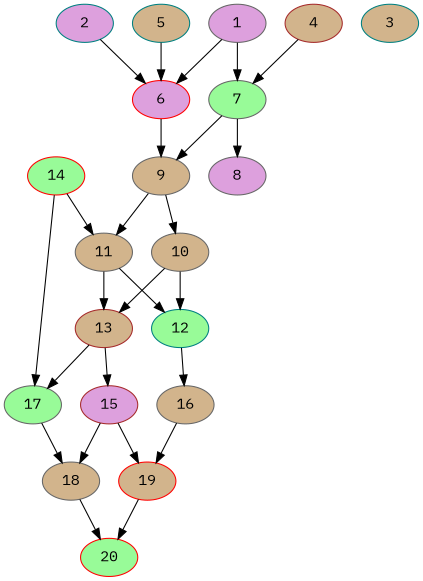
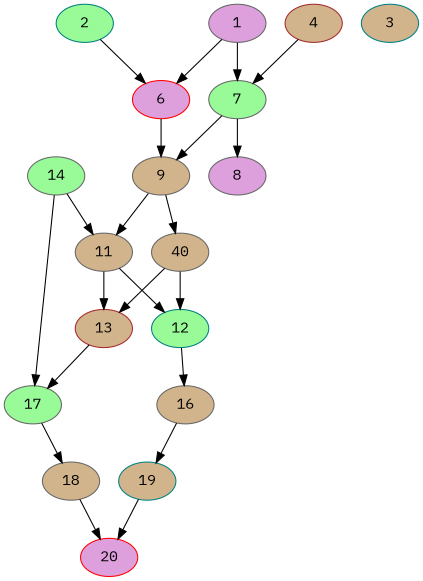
(85, 23) -> (85, 23)
(161, 23) -> none
(56, 176) -> (56, 176)
(180, 252) -> (180, 252)
(109, 405) -> none
(147, 481) -> (147, 481)
(109, 557) -> (109, 557)
